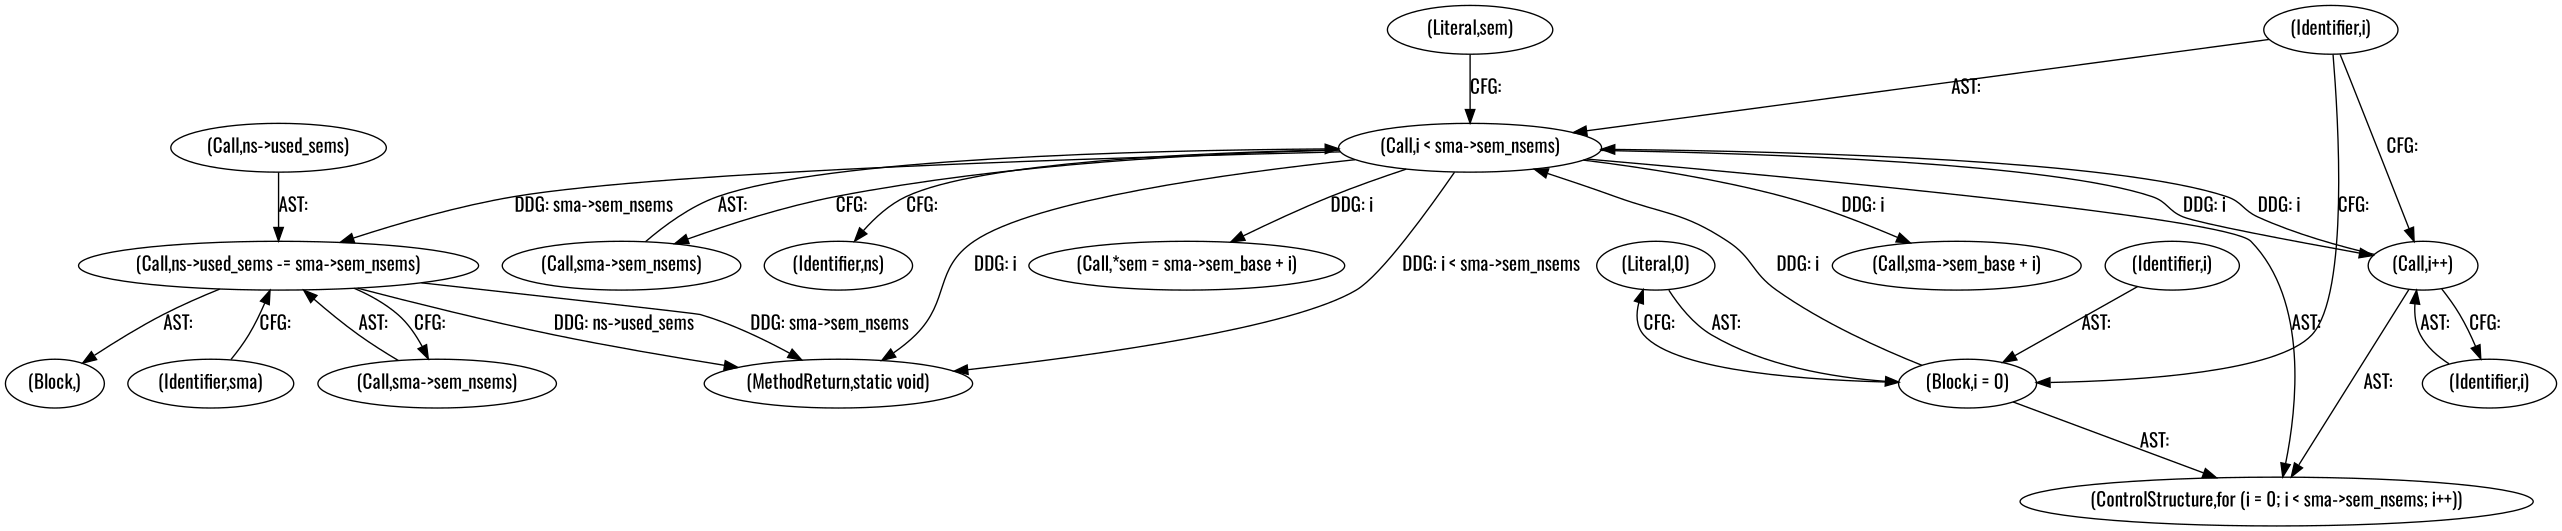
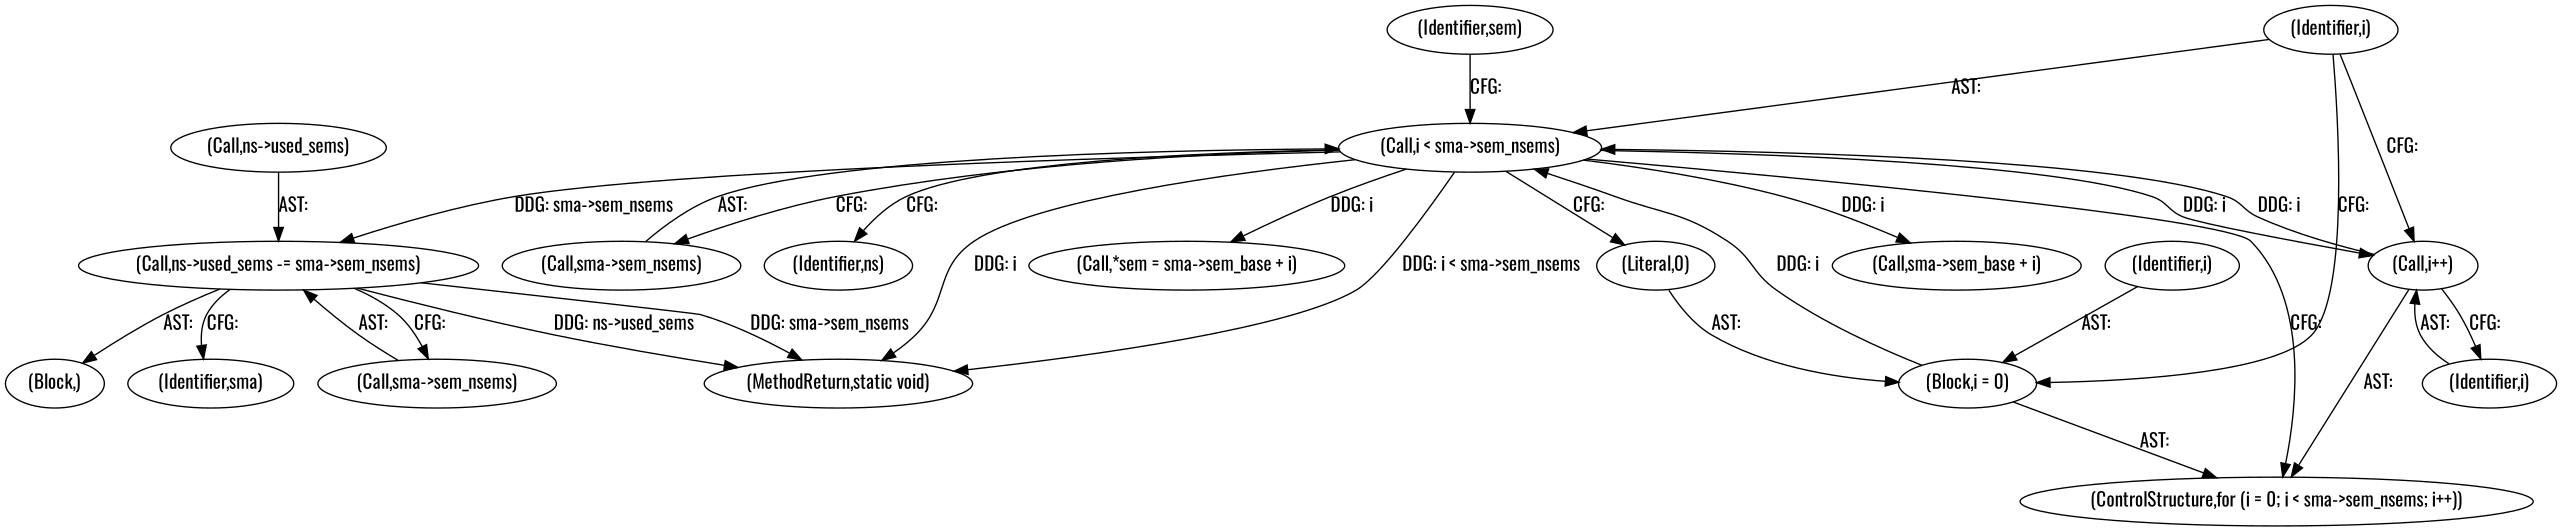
(1470, 30) -> (1470, 30)
(2309, 325) -> (2309, 325)
(250, 333) -> (207, 313)
(1751, 372) -> (1559, 204)
